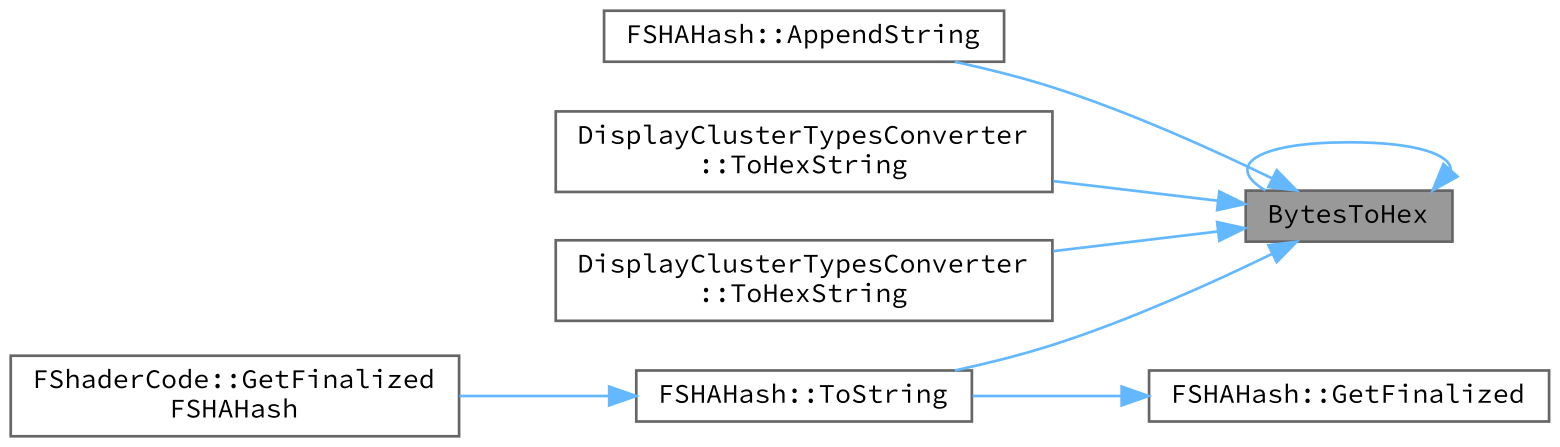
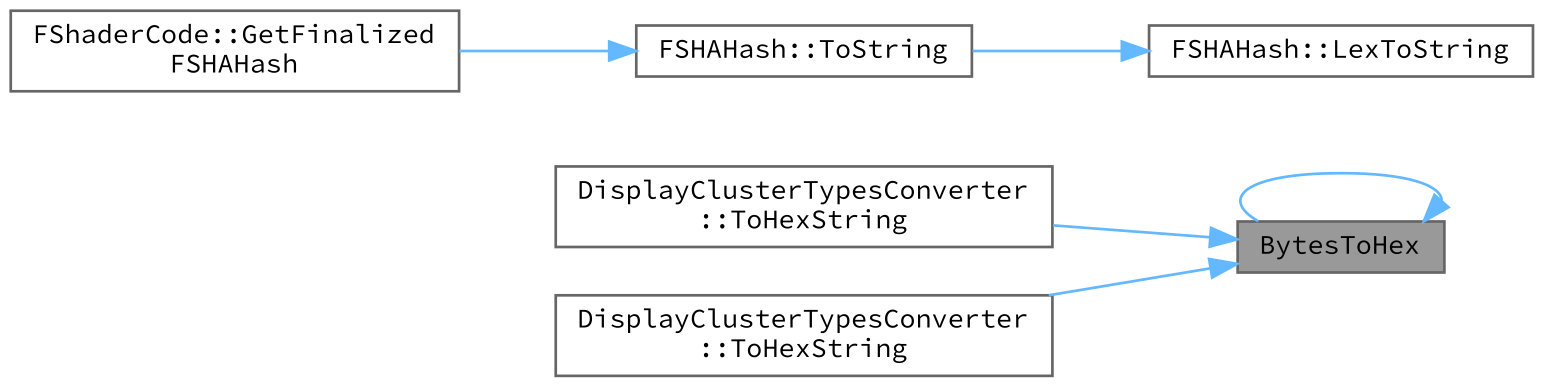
(804, 36) -> none
(1117, 322) -> none
(1349, 396) -> (1341, 51)
